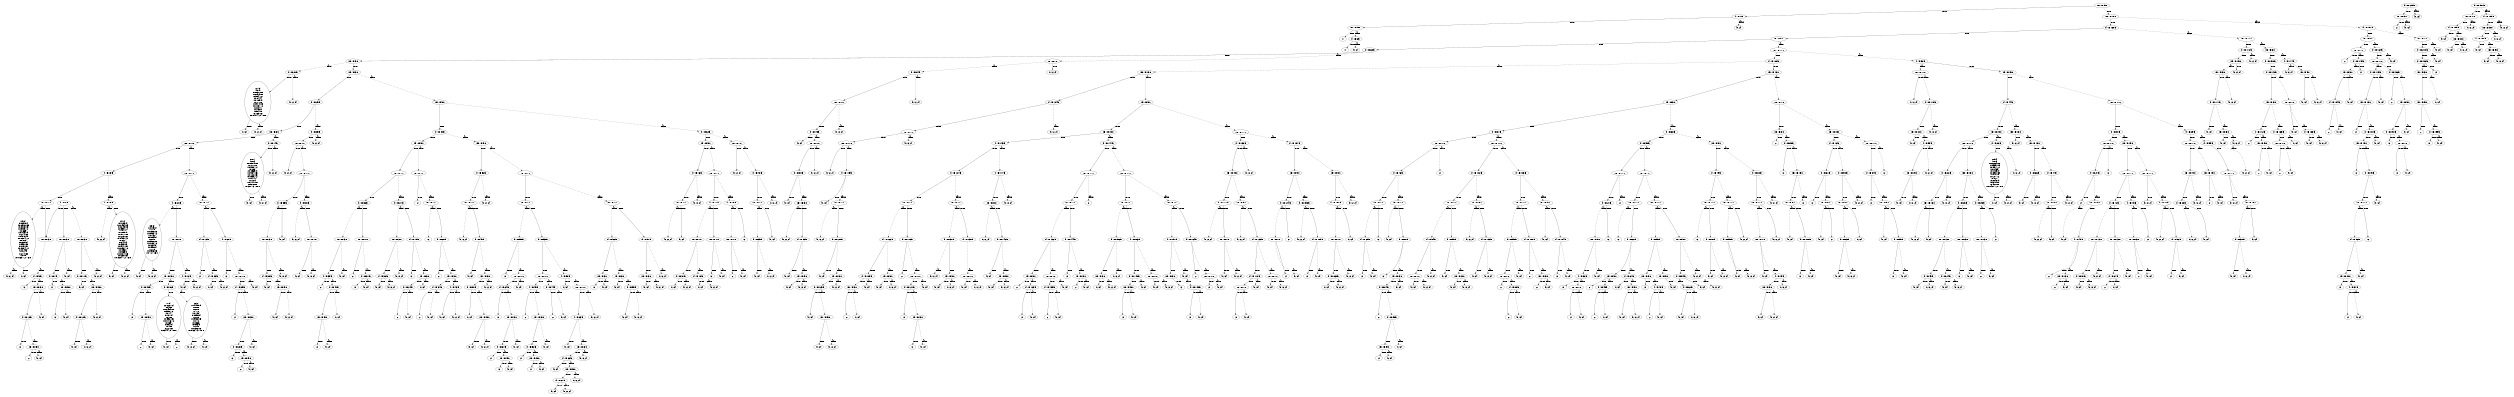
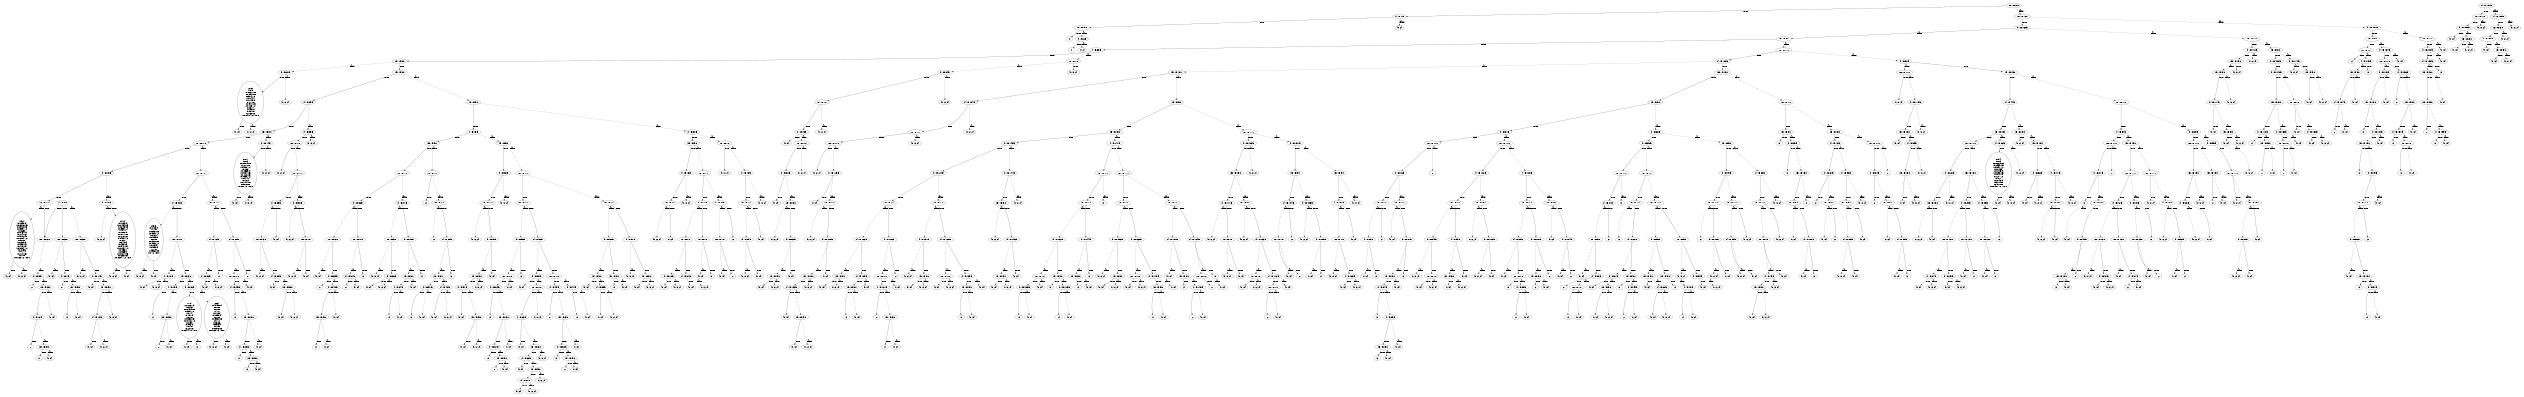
(2109, 11) -> (2021, 11)
(1967, 33) -> (1920, 33)
none -> (956, 257)
